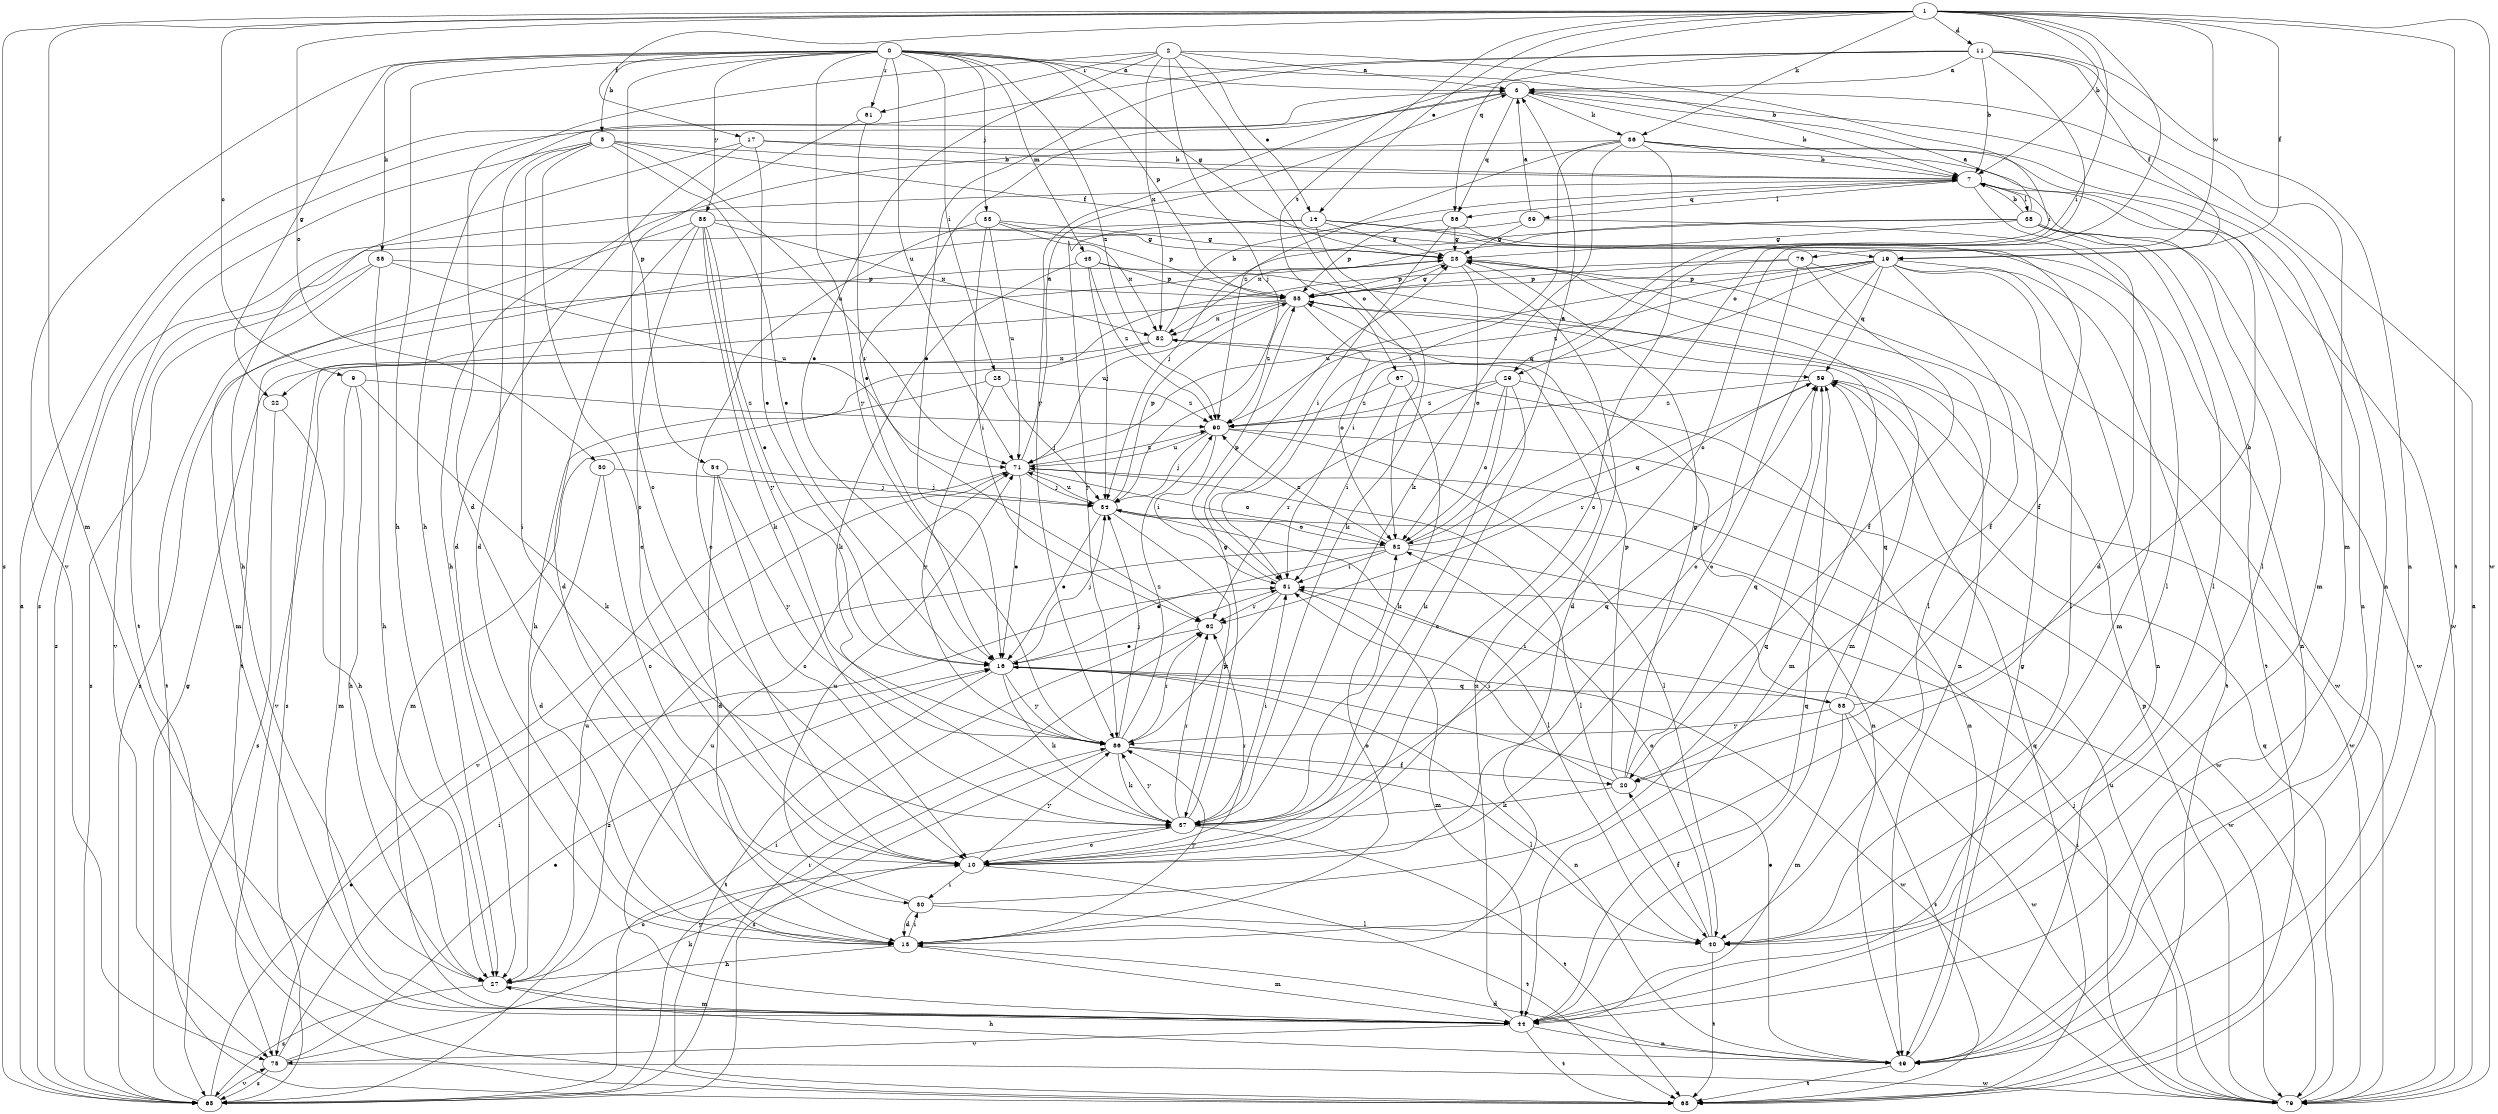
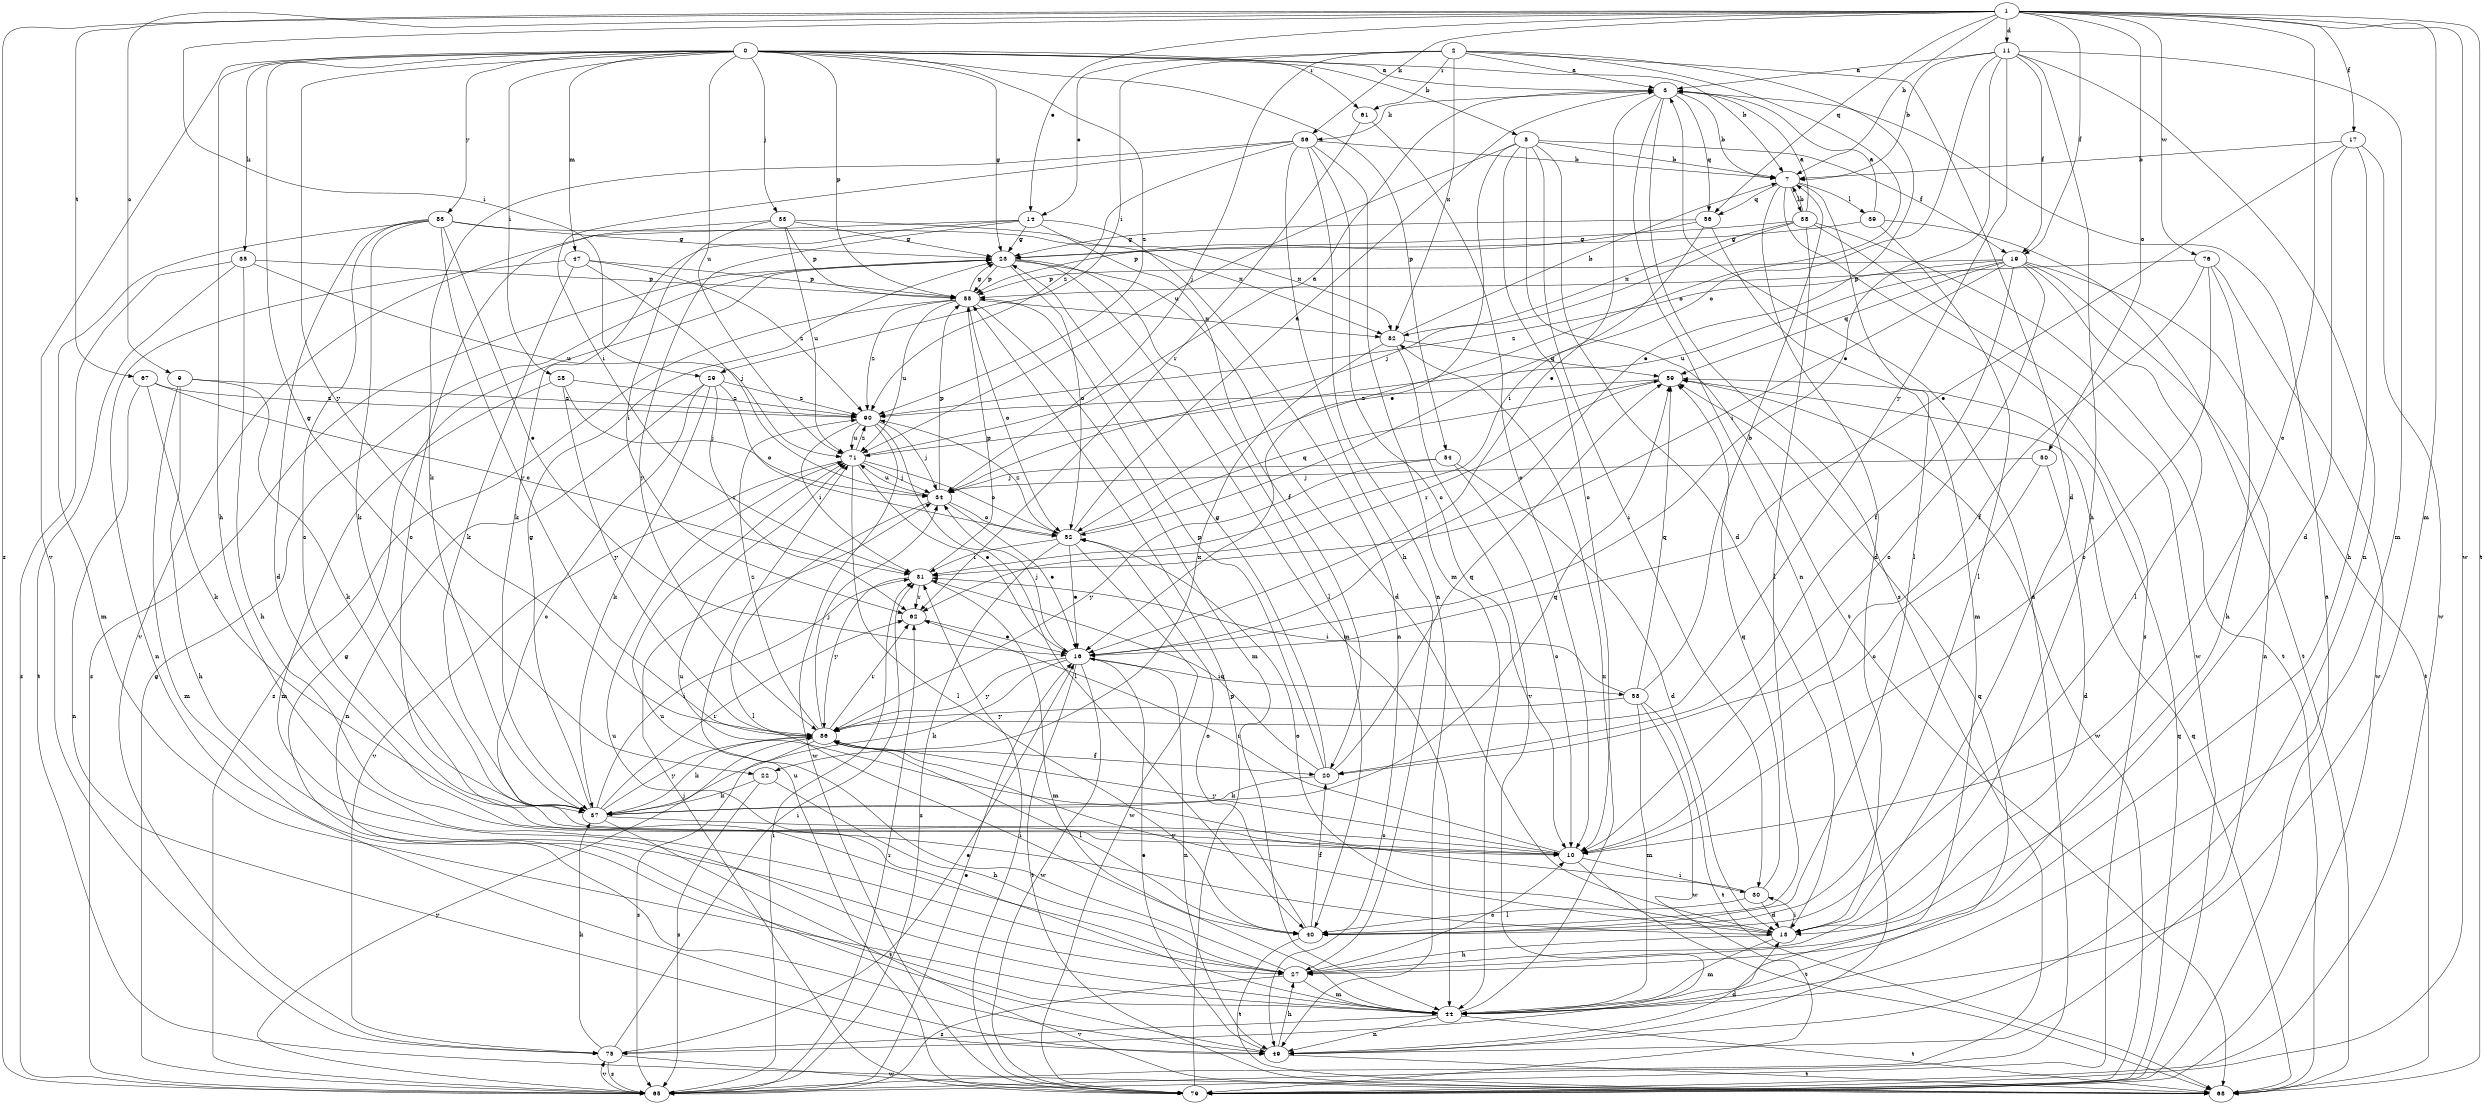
(1088, 259) -> (577, 259)
(1347, 487) -> (528, 478)
(1228, 637) -> (688, 801)
